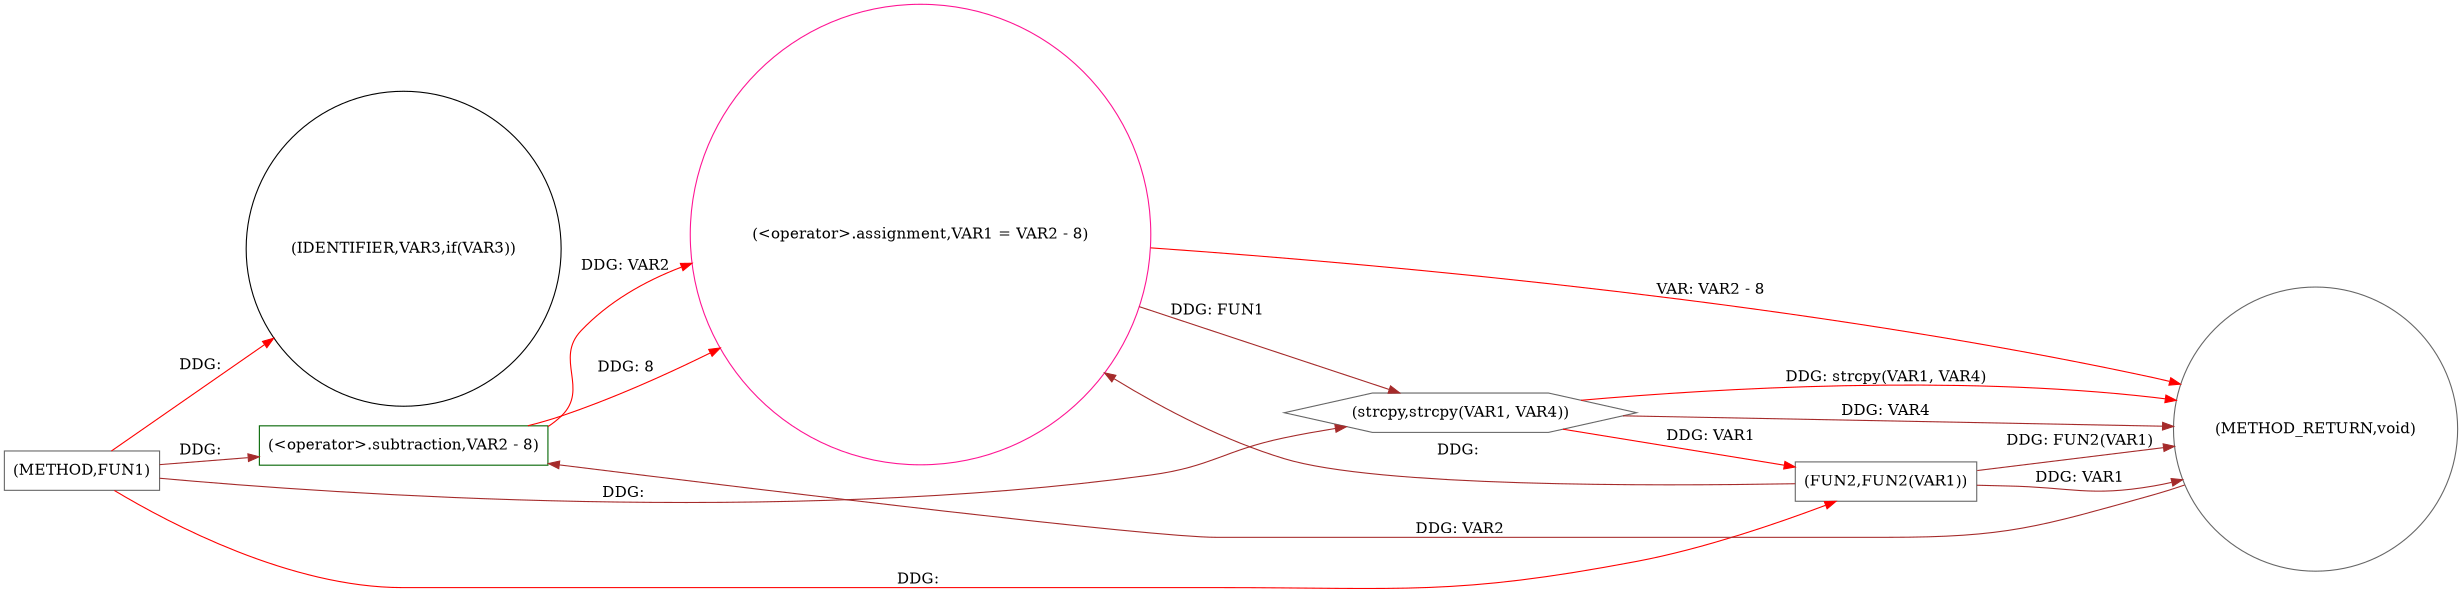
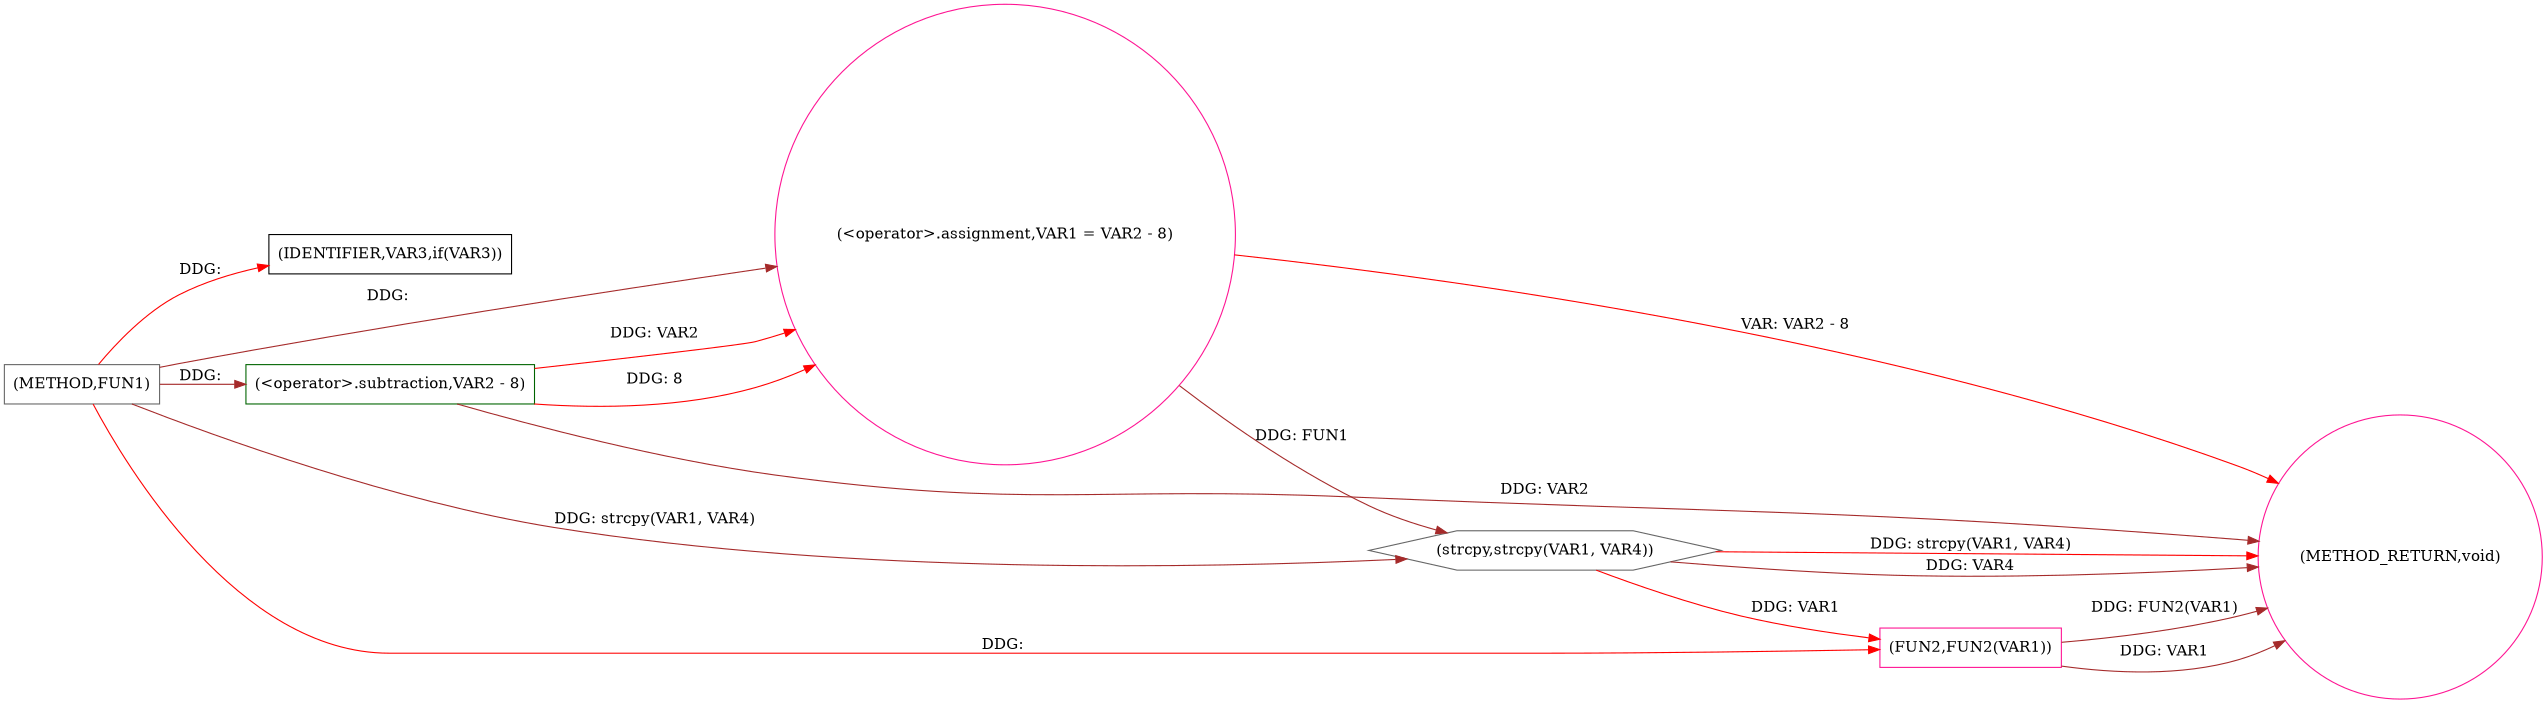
(404, 249) -> (390, 254)
(2316, 429) -> (2400, 557)
(1445, 479) -> (462, 315)
(1886, 482) -> (1971, 648)
(626, 493) -> (655, 519)
(1373, 537) -> (1304, 495)
